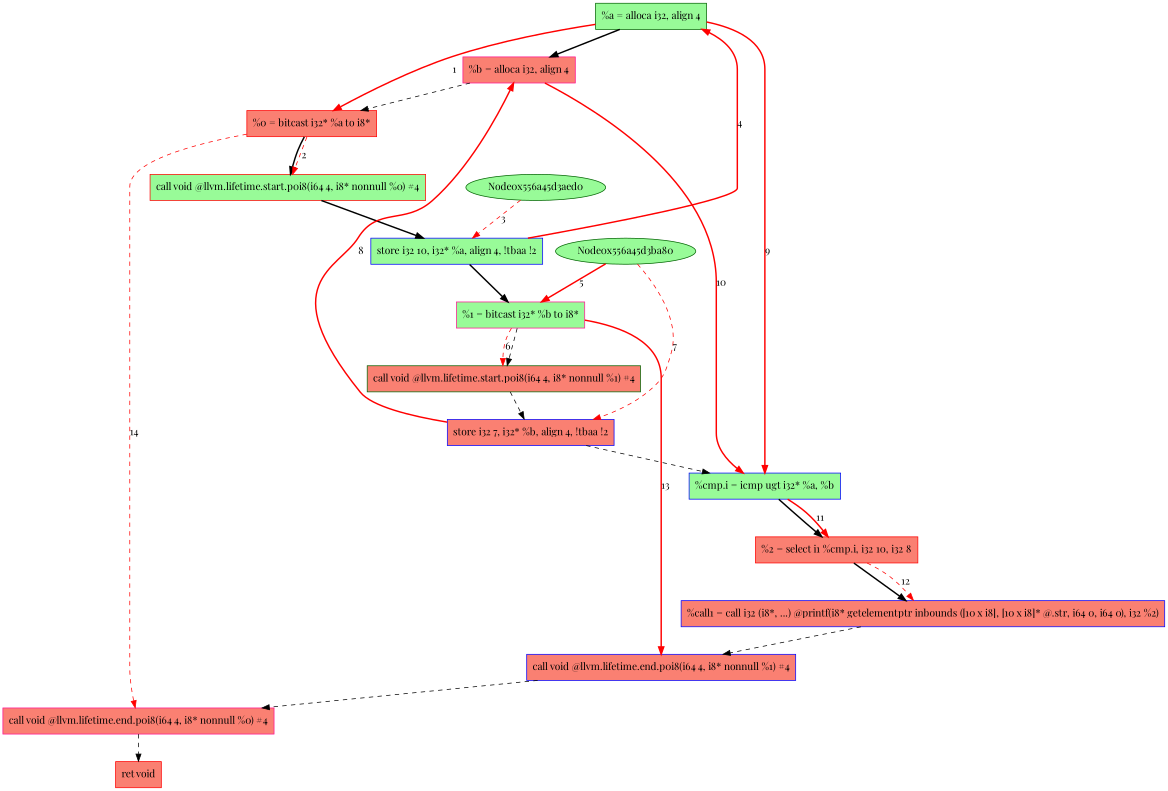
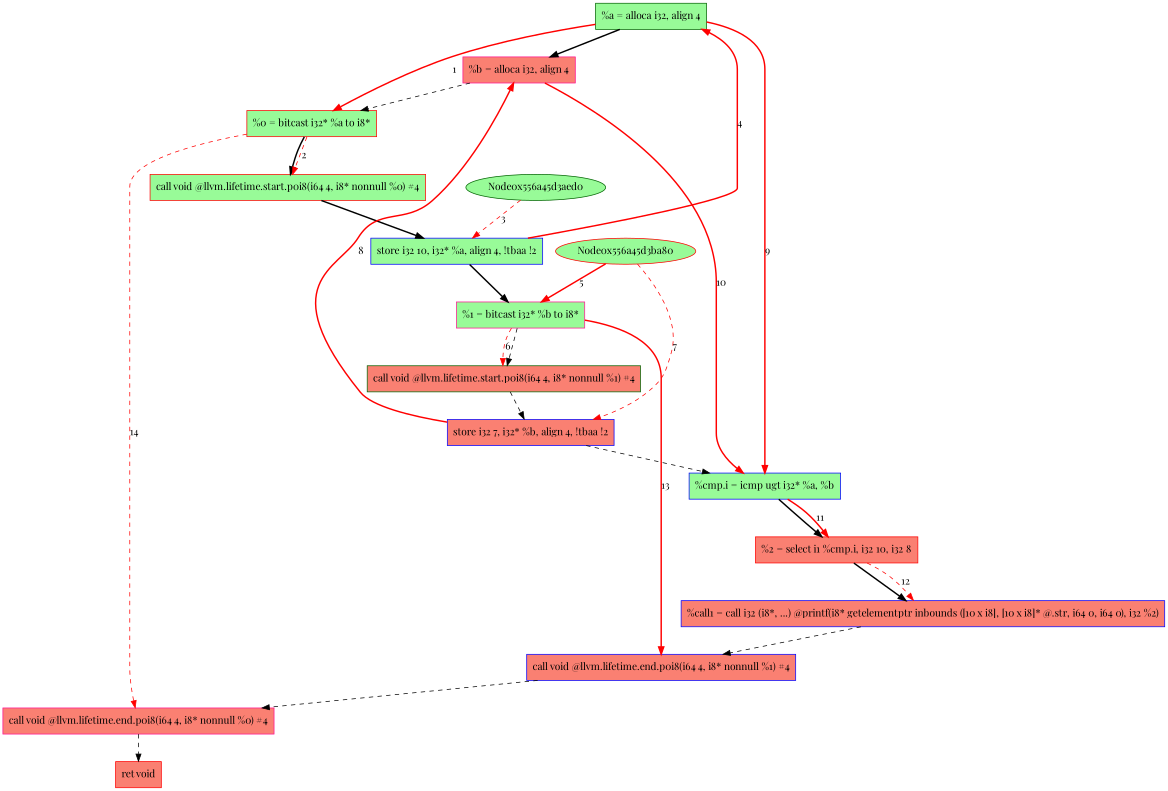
(312, 124) -> (312, 124)
(626, 251) -> (626, 251)
